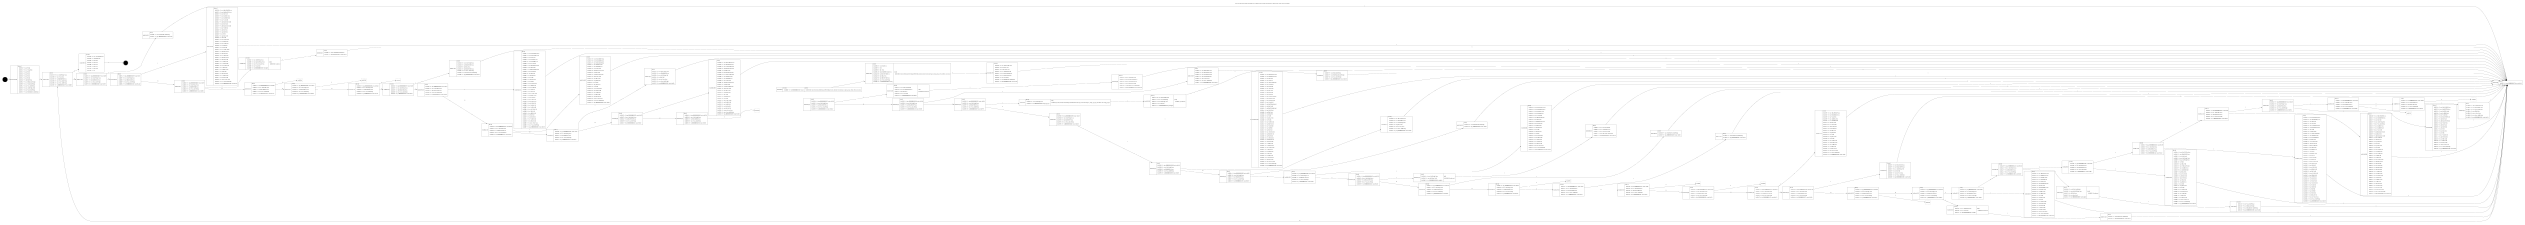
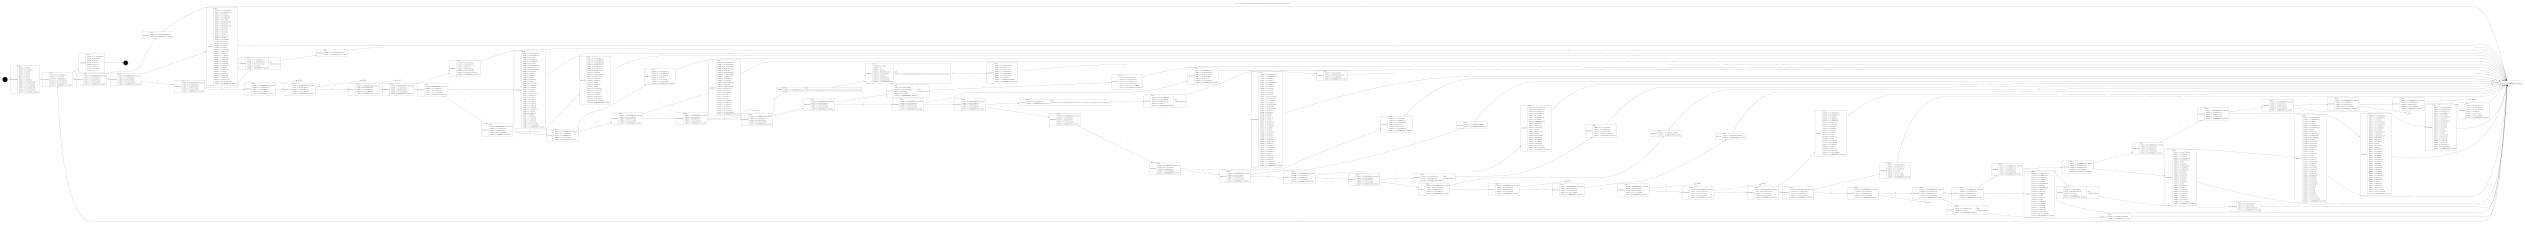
none -> (757, 120)
